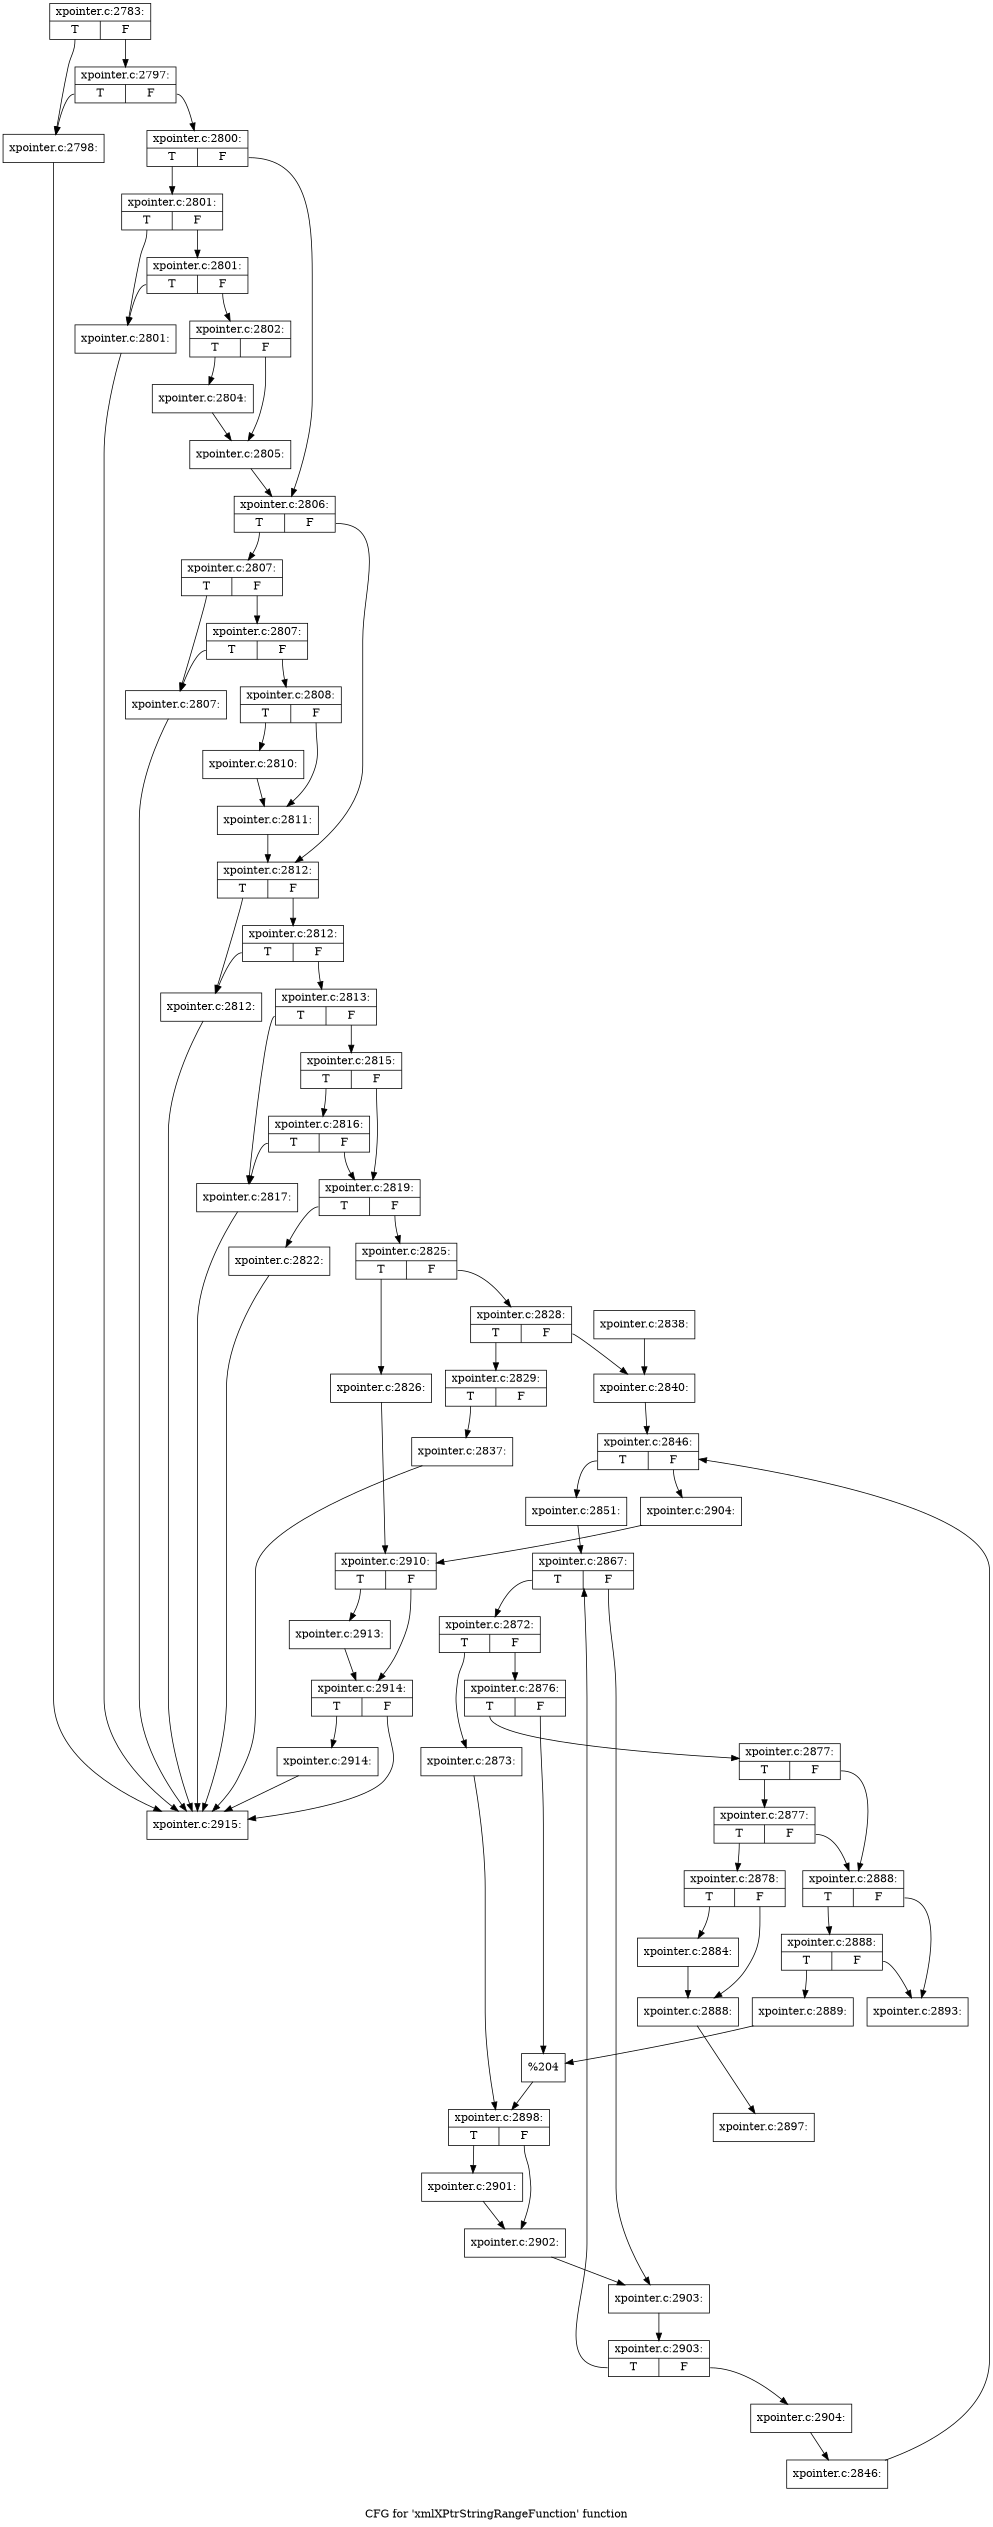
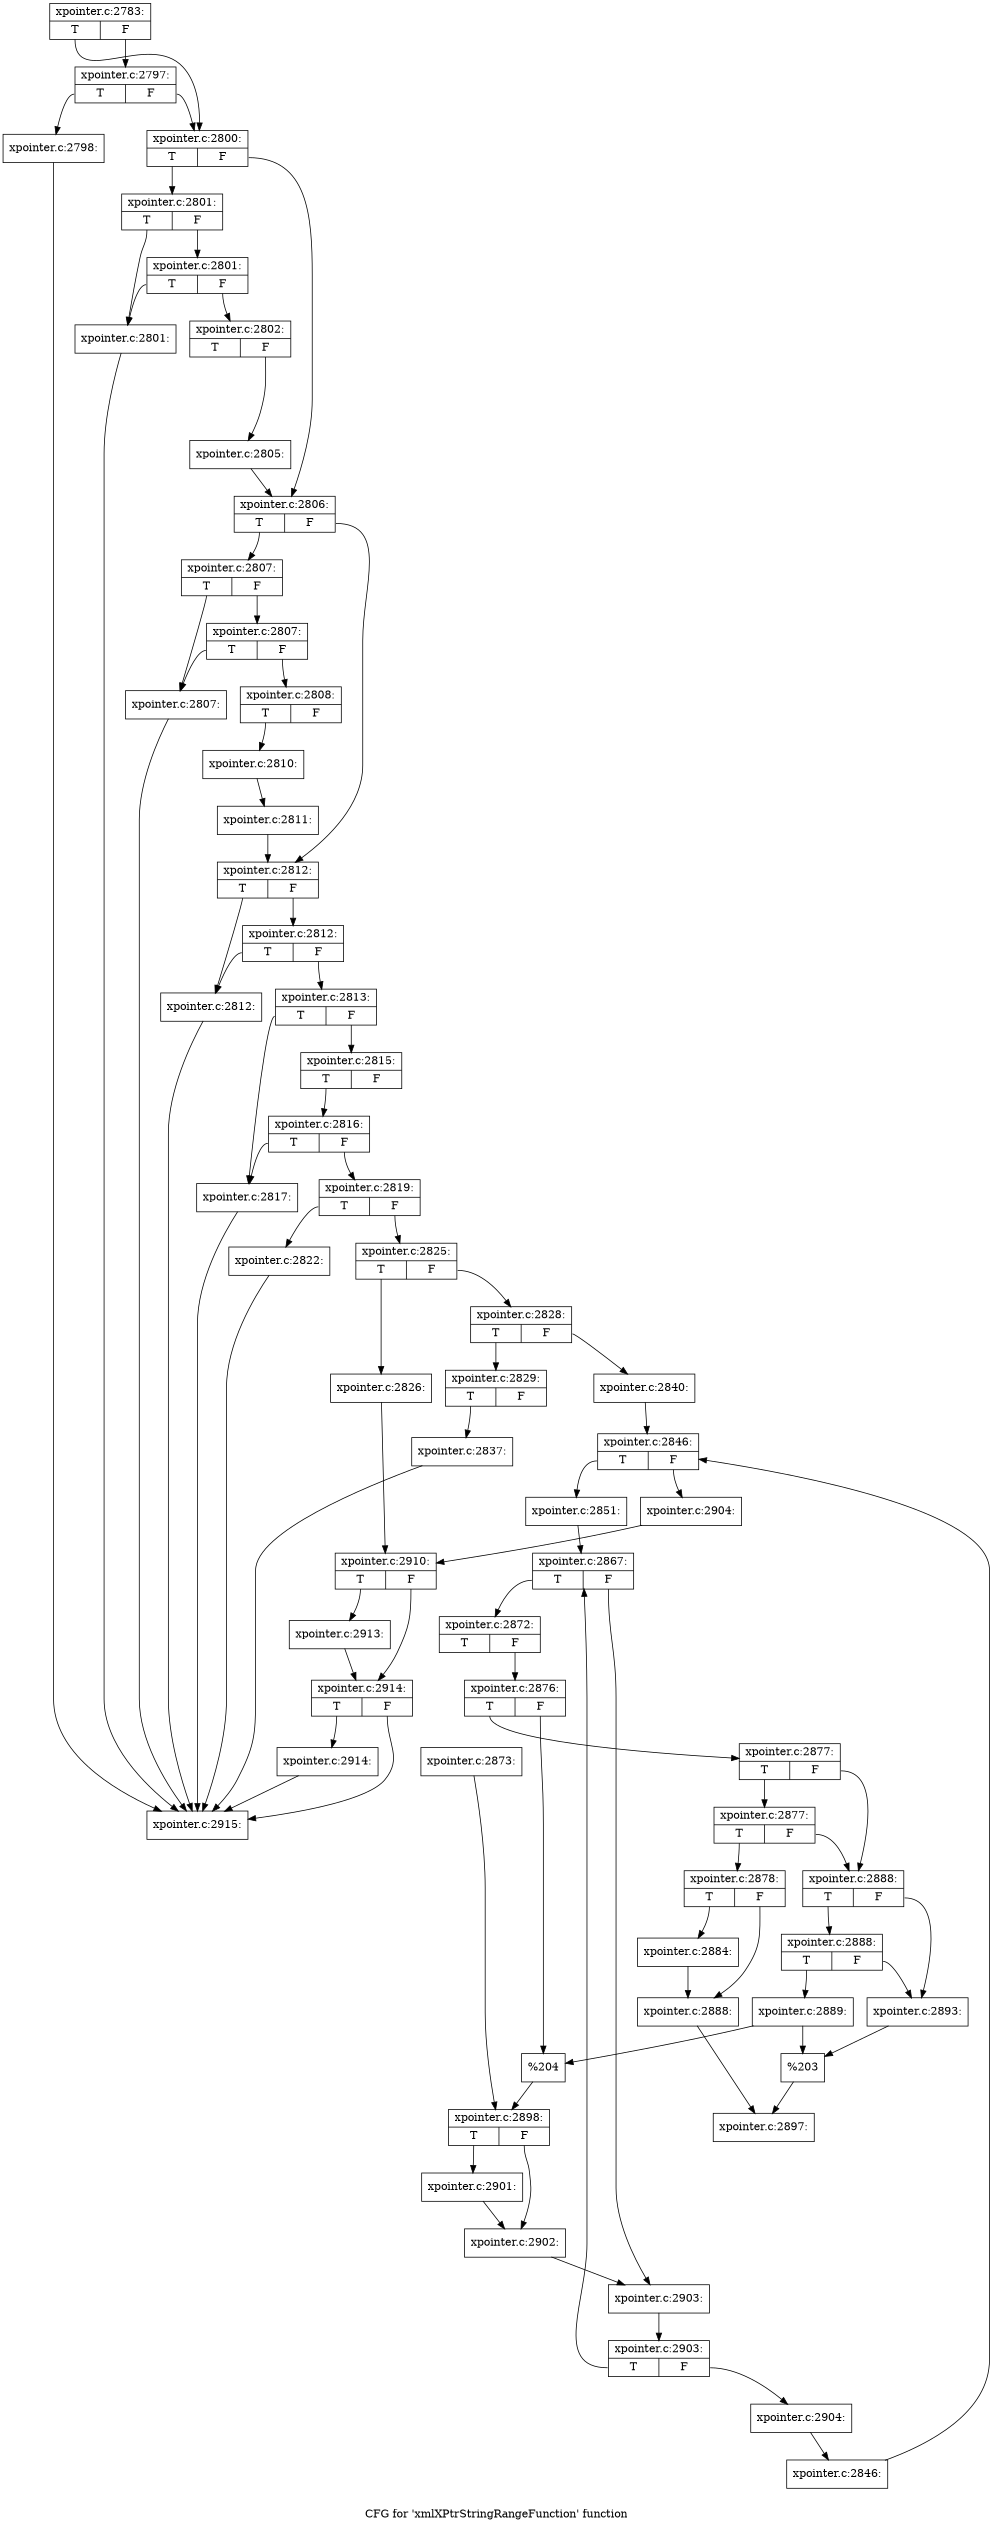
(65, 83) -> (154, 55)
(203, 399) -> none
(316, 766) -> none
(377, 1131) -> none
(644, 1325) -> none
(456, 1696) -> none
none -> (803, 2068)
